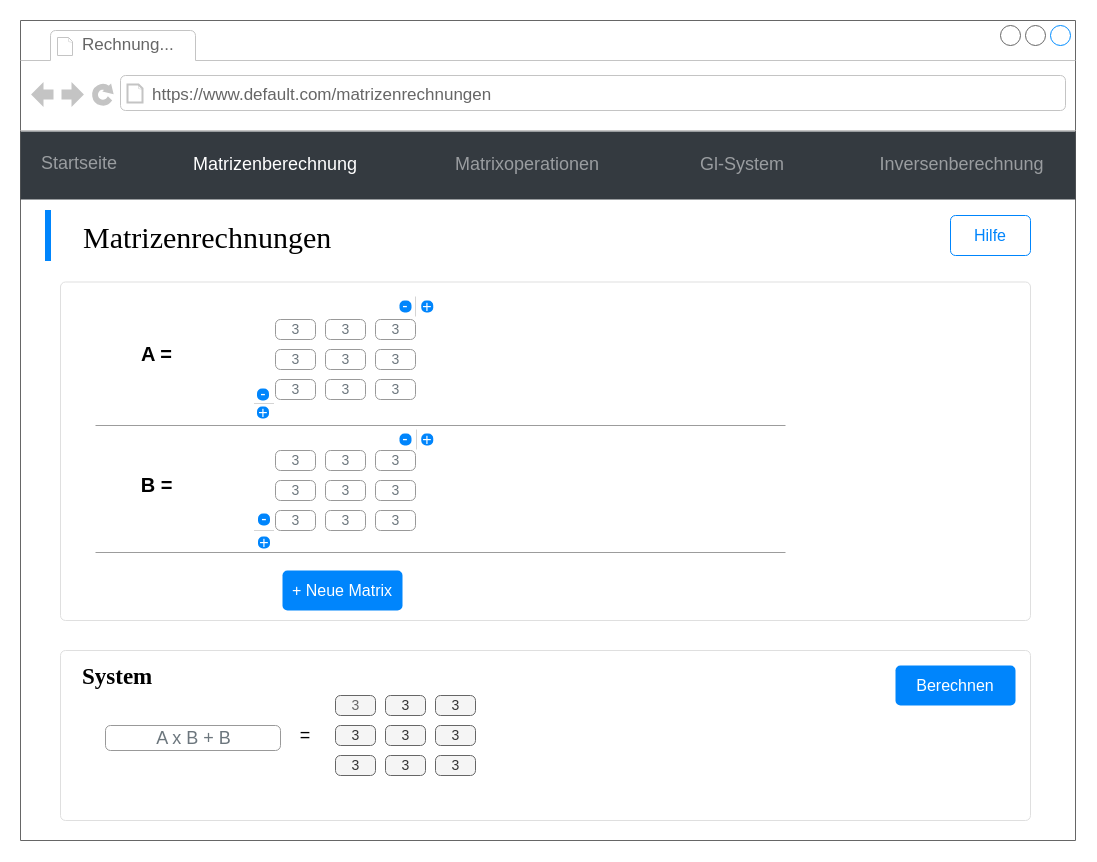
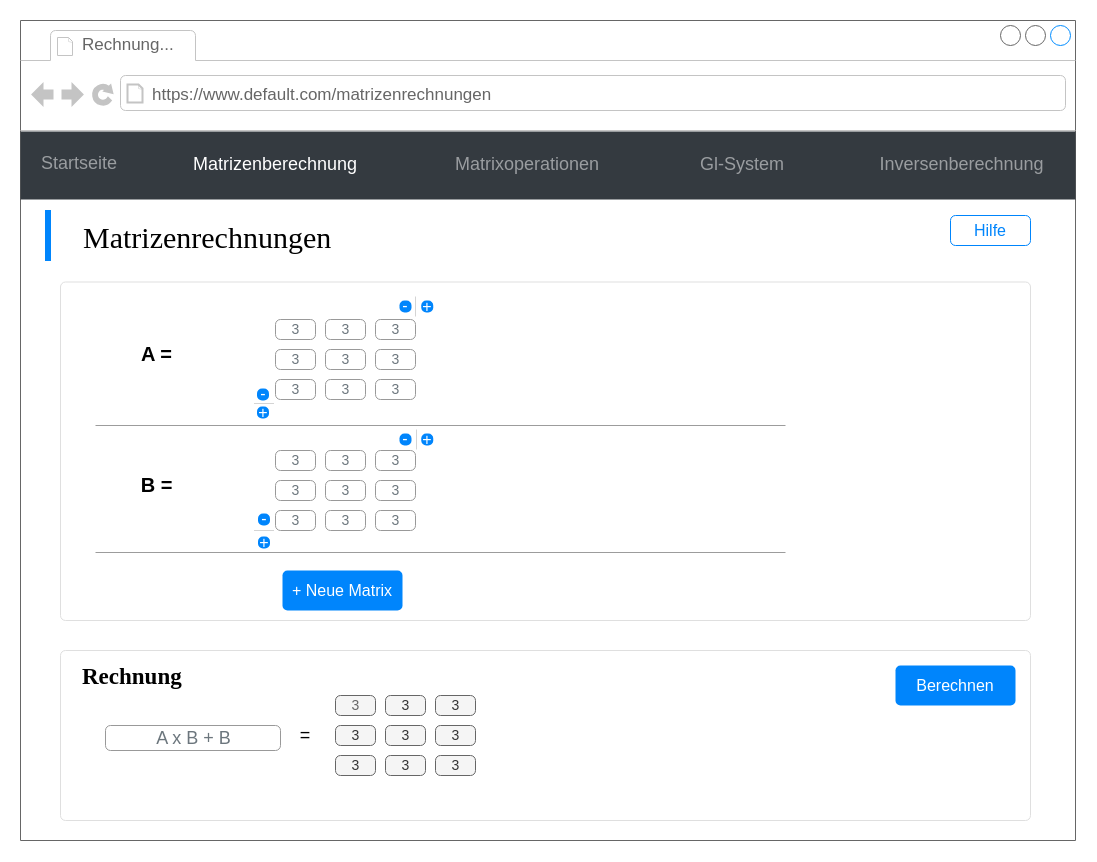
(991, 236) -> (991, 231)
(121, 677) -> (134, 677)
